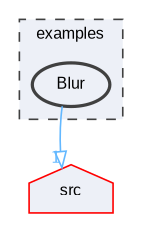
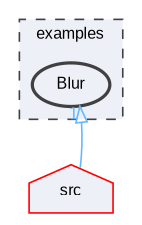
(60, 130) -> (82, 145)
